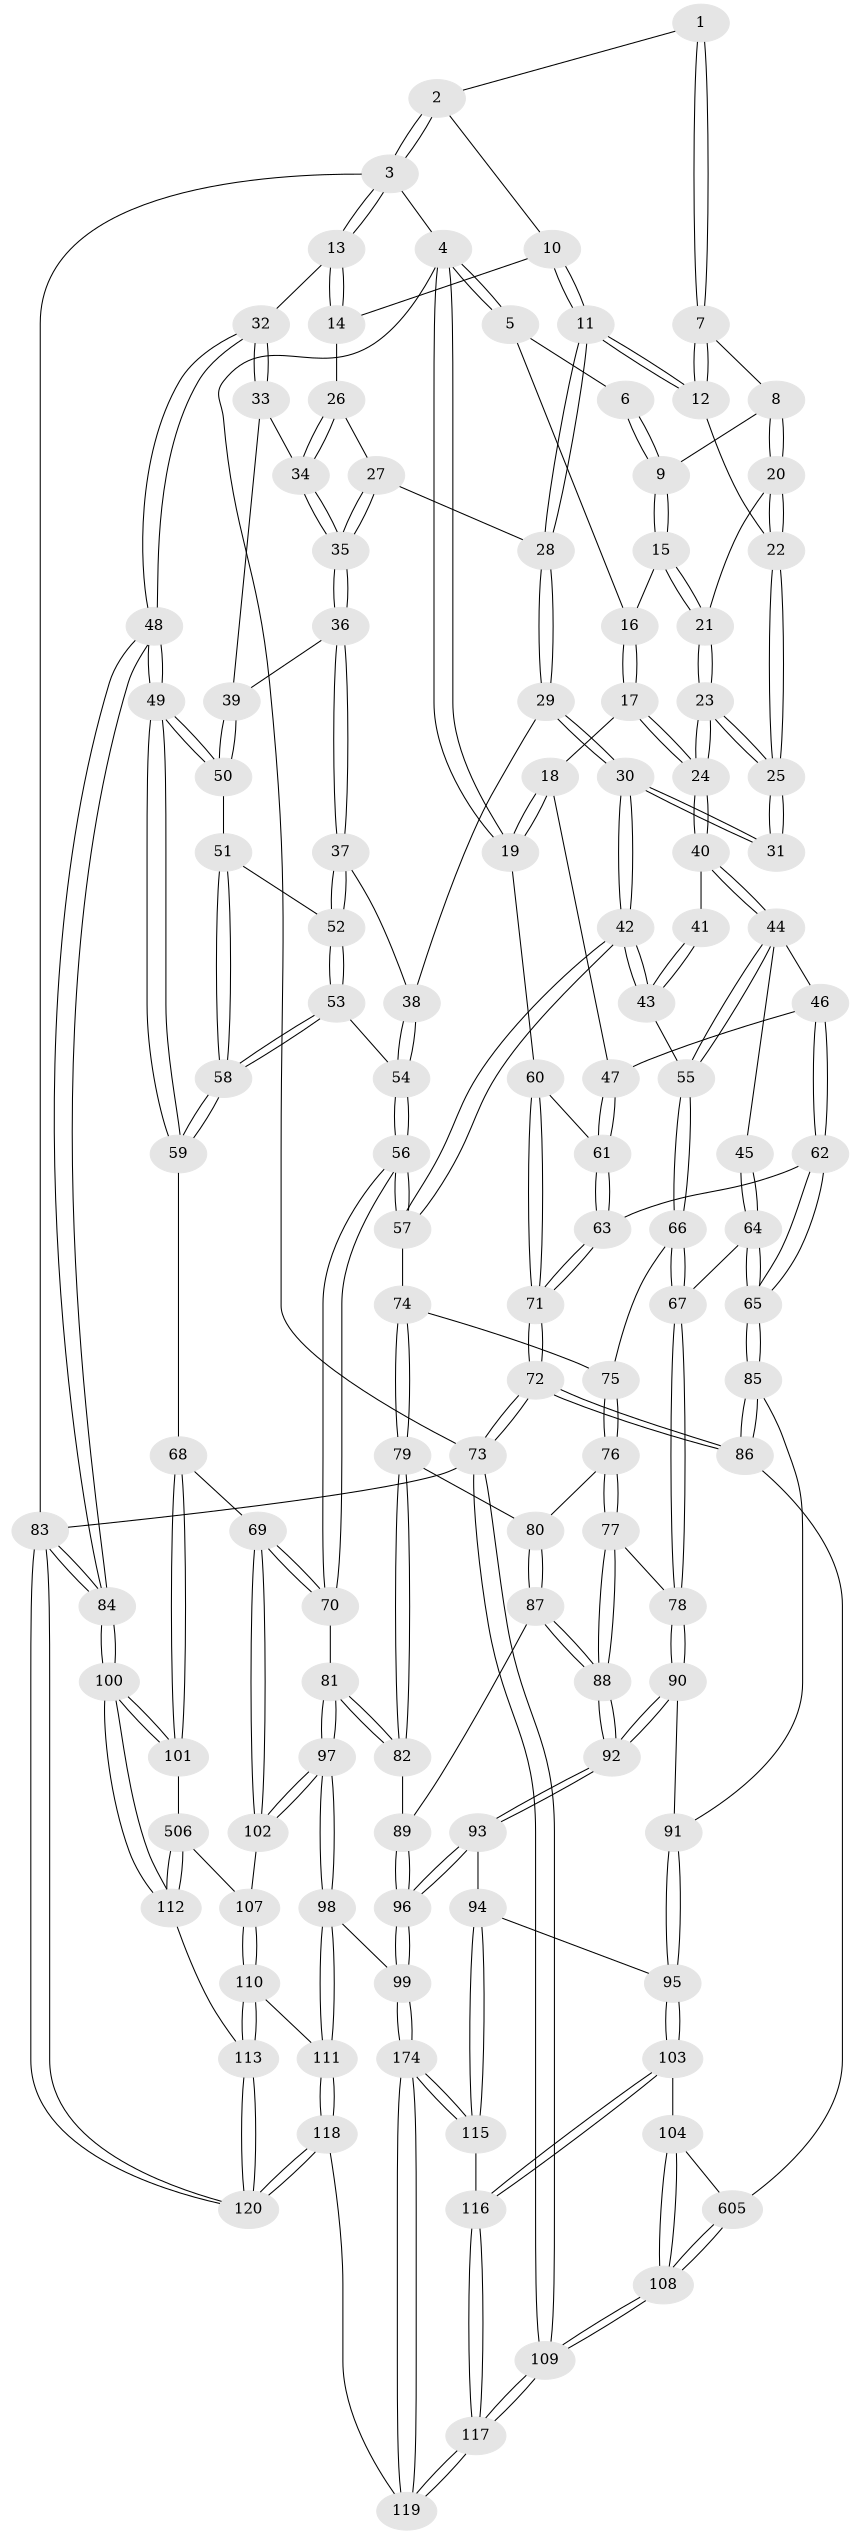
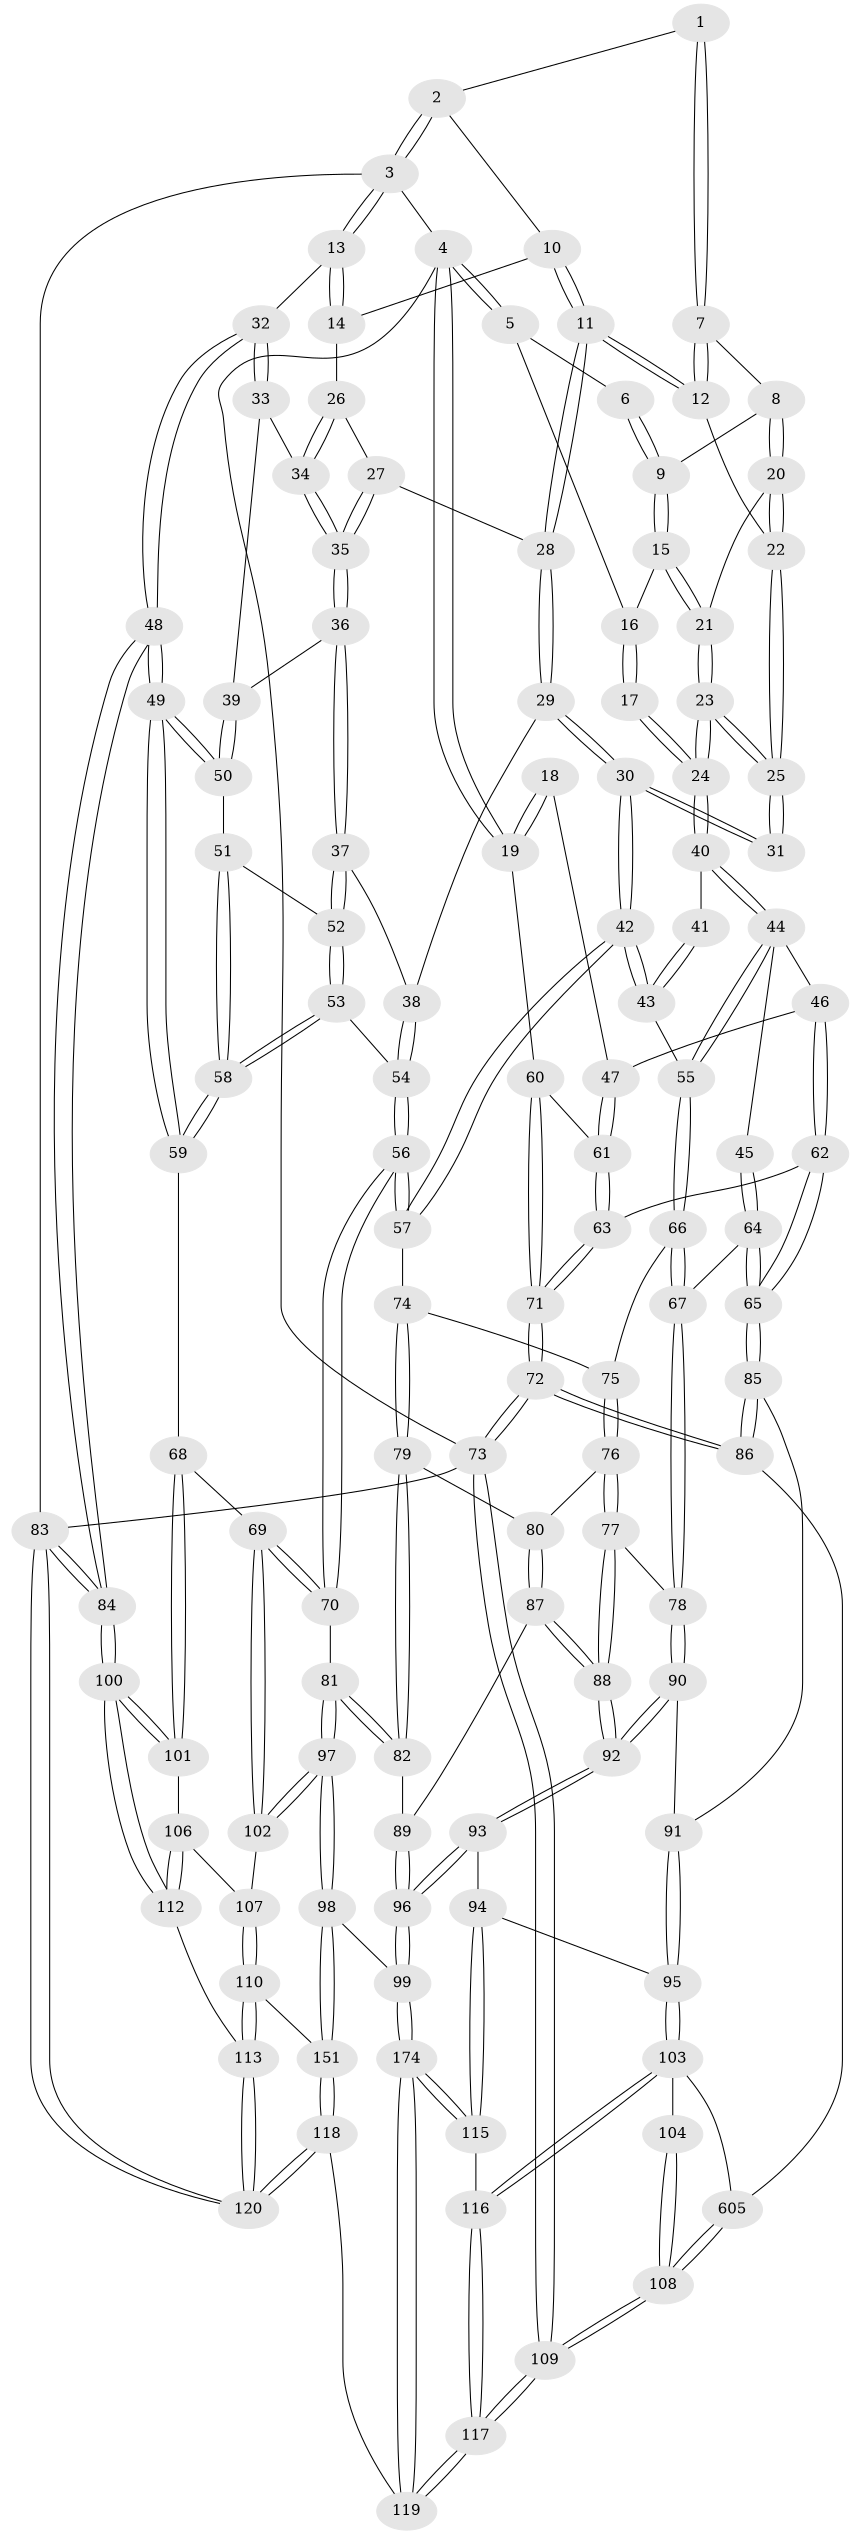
(597, 733) -> none
(178, 1833) -> (178, 1833)
(327, 2059) -> (327, 2059)
(703, 2172) -> (718, 2130)
